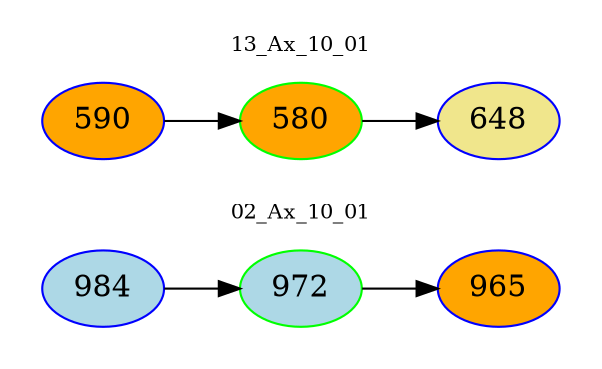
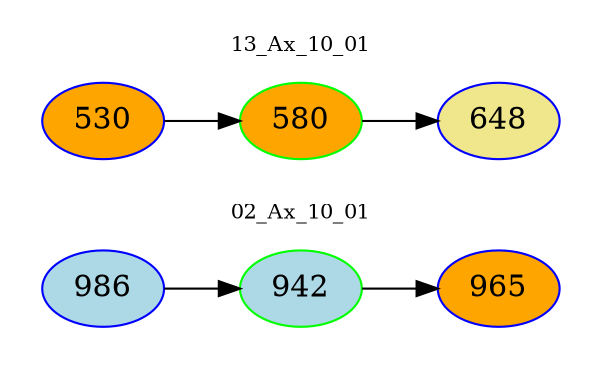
(103, 121) -> (103, 121)
(103, 289) -> (103, 289)
(301, 289) -> (301, 289)
